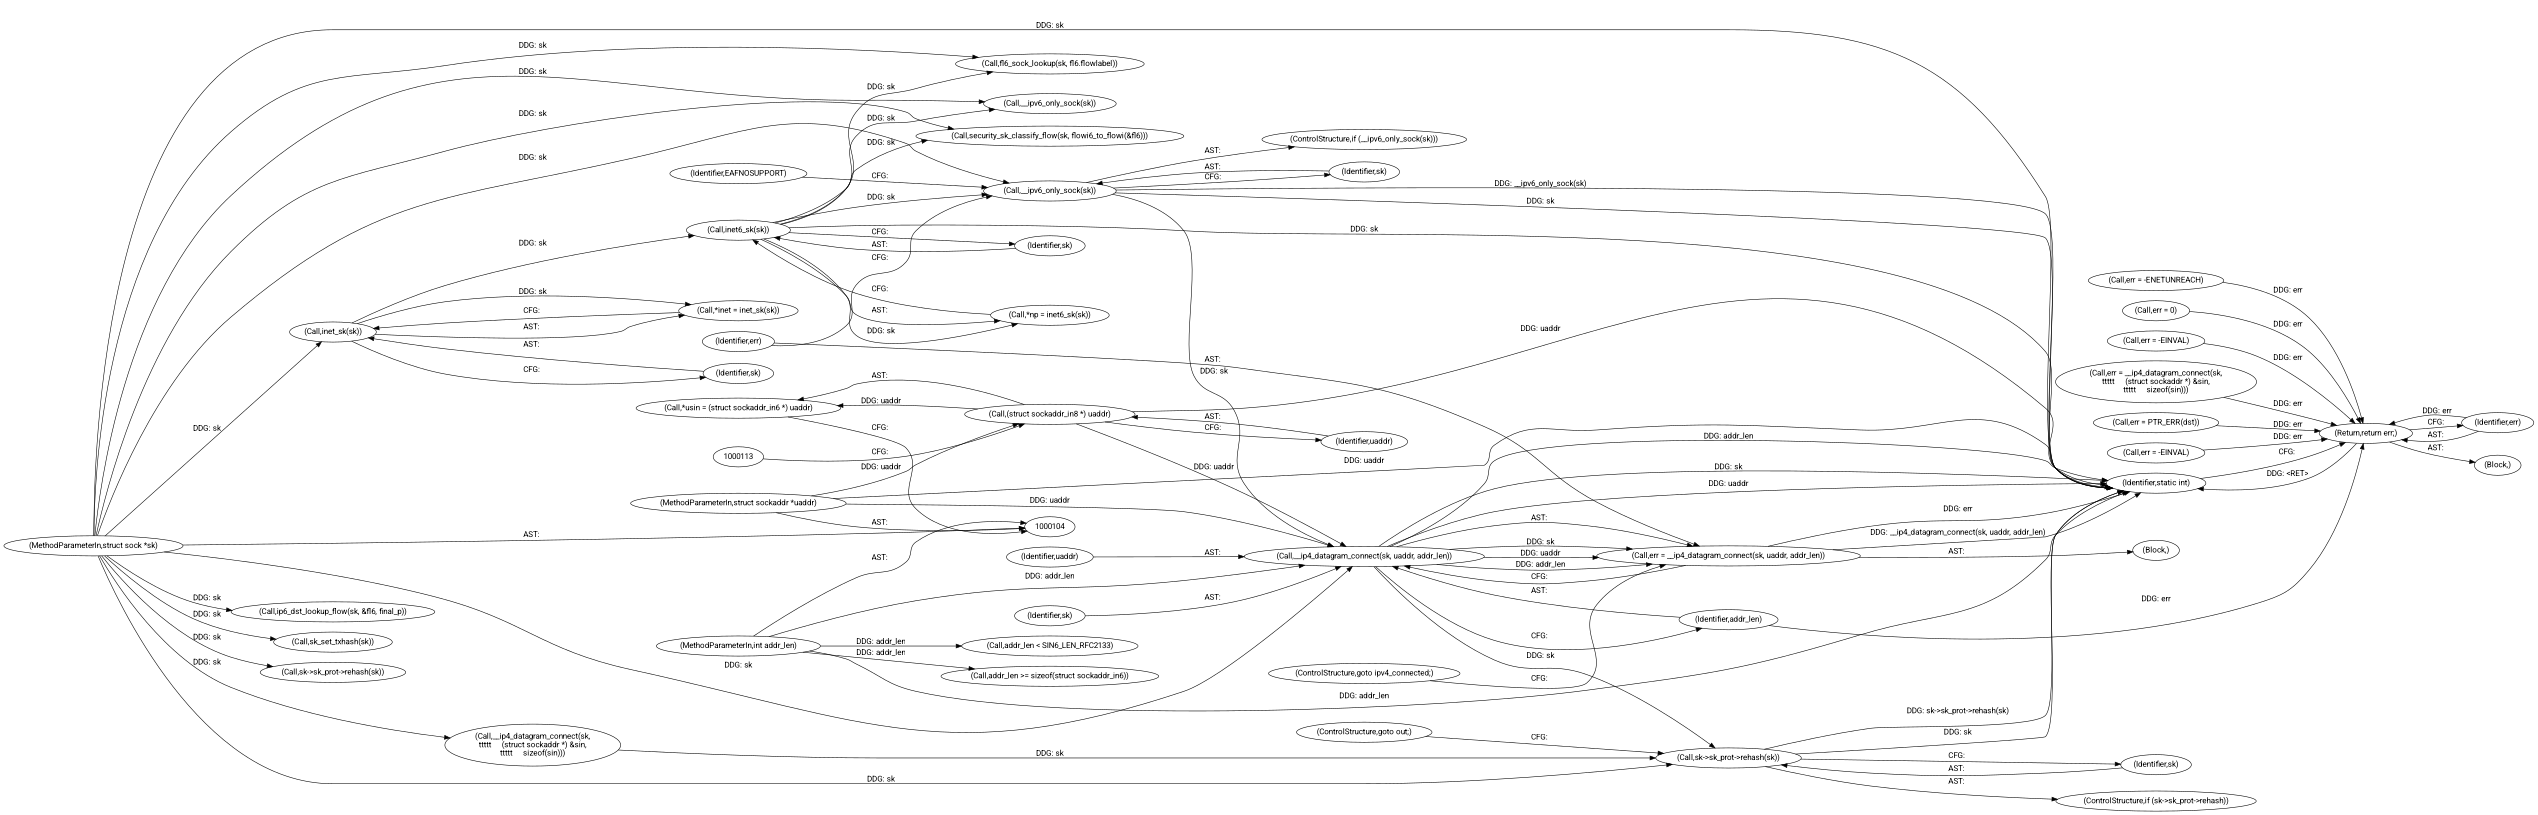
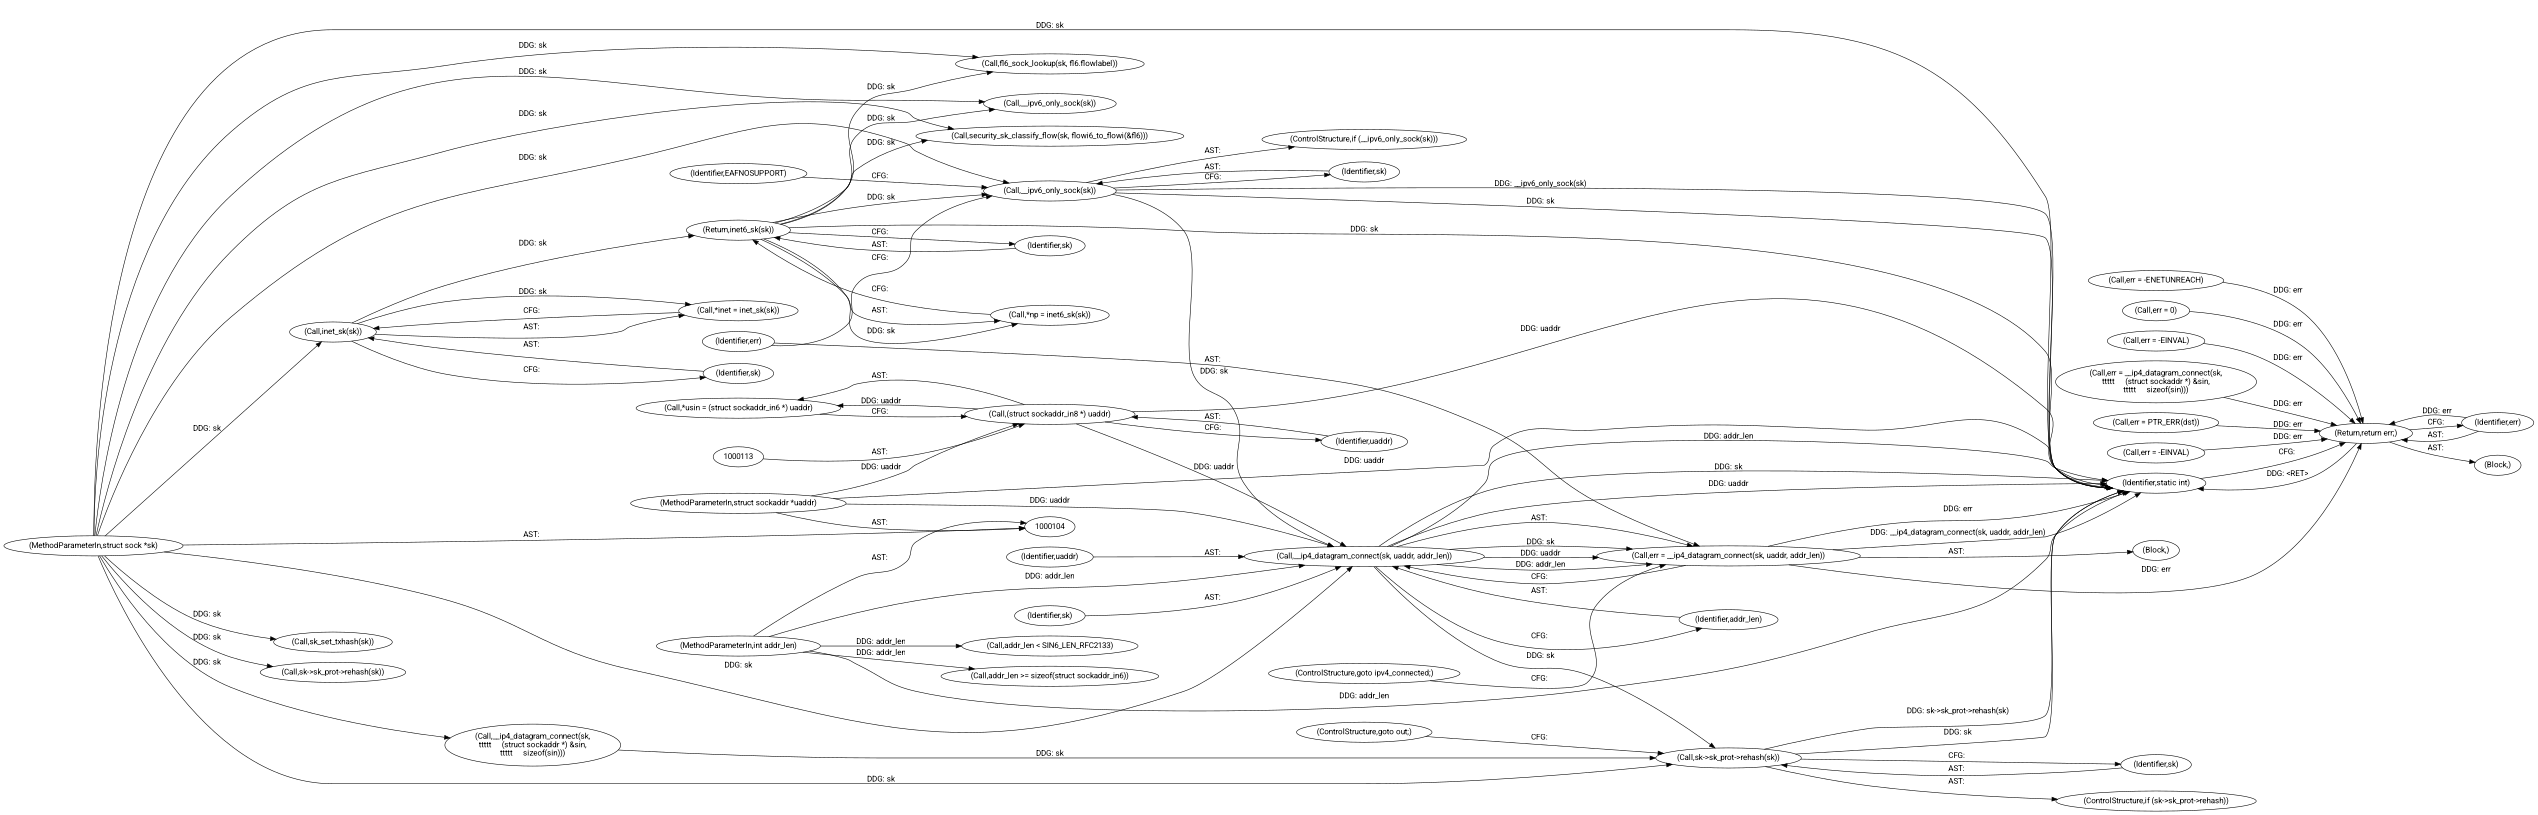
(738, 230) -> (738, 230)
(881, 452) -> (881, 452)
(912, 473) -> (890, 417)
(333, 612) -> none
(2112, 632) -> (2105, 593)
